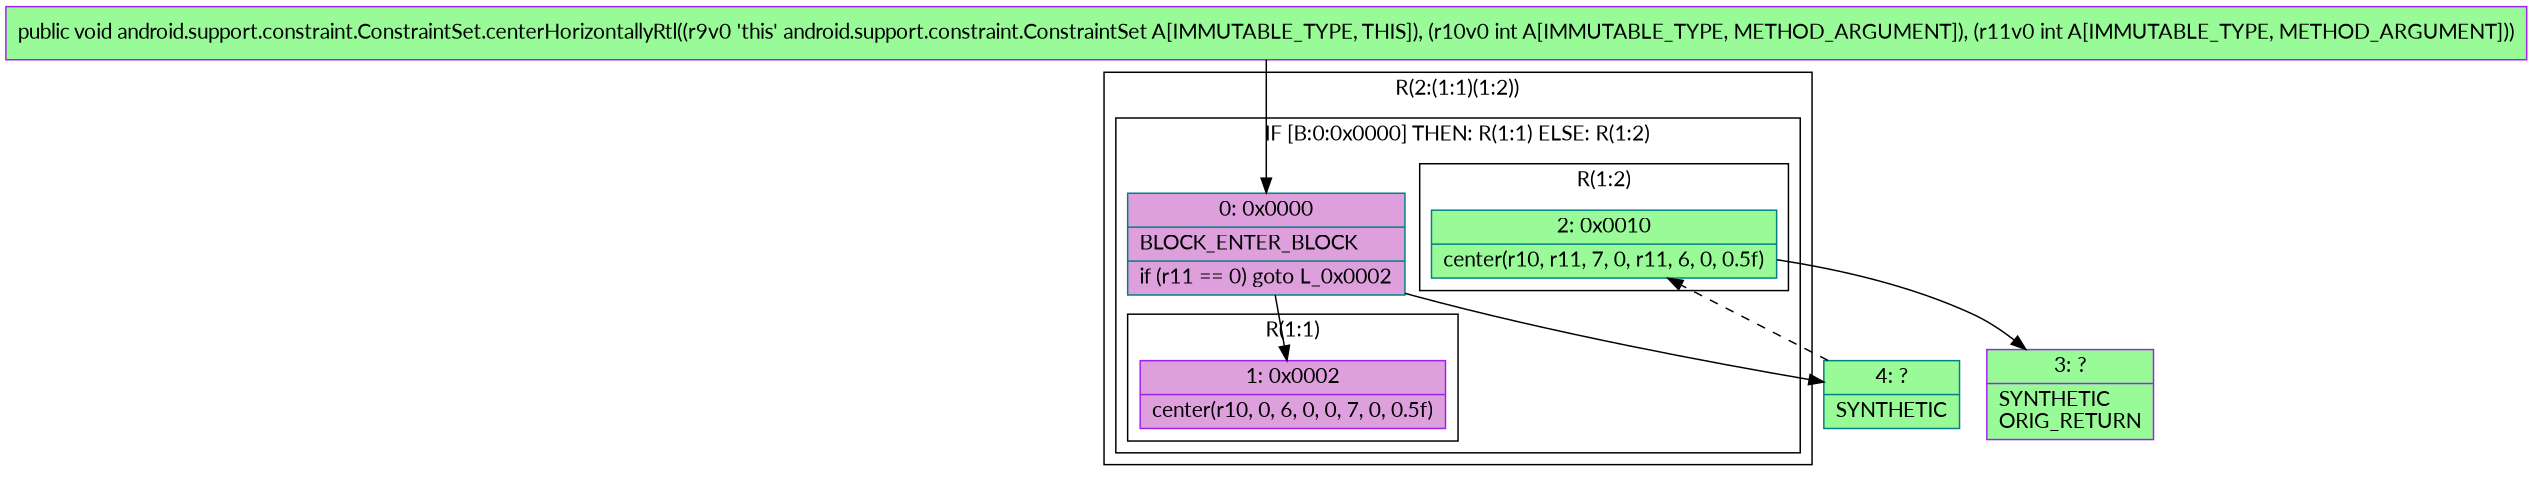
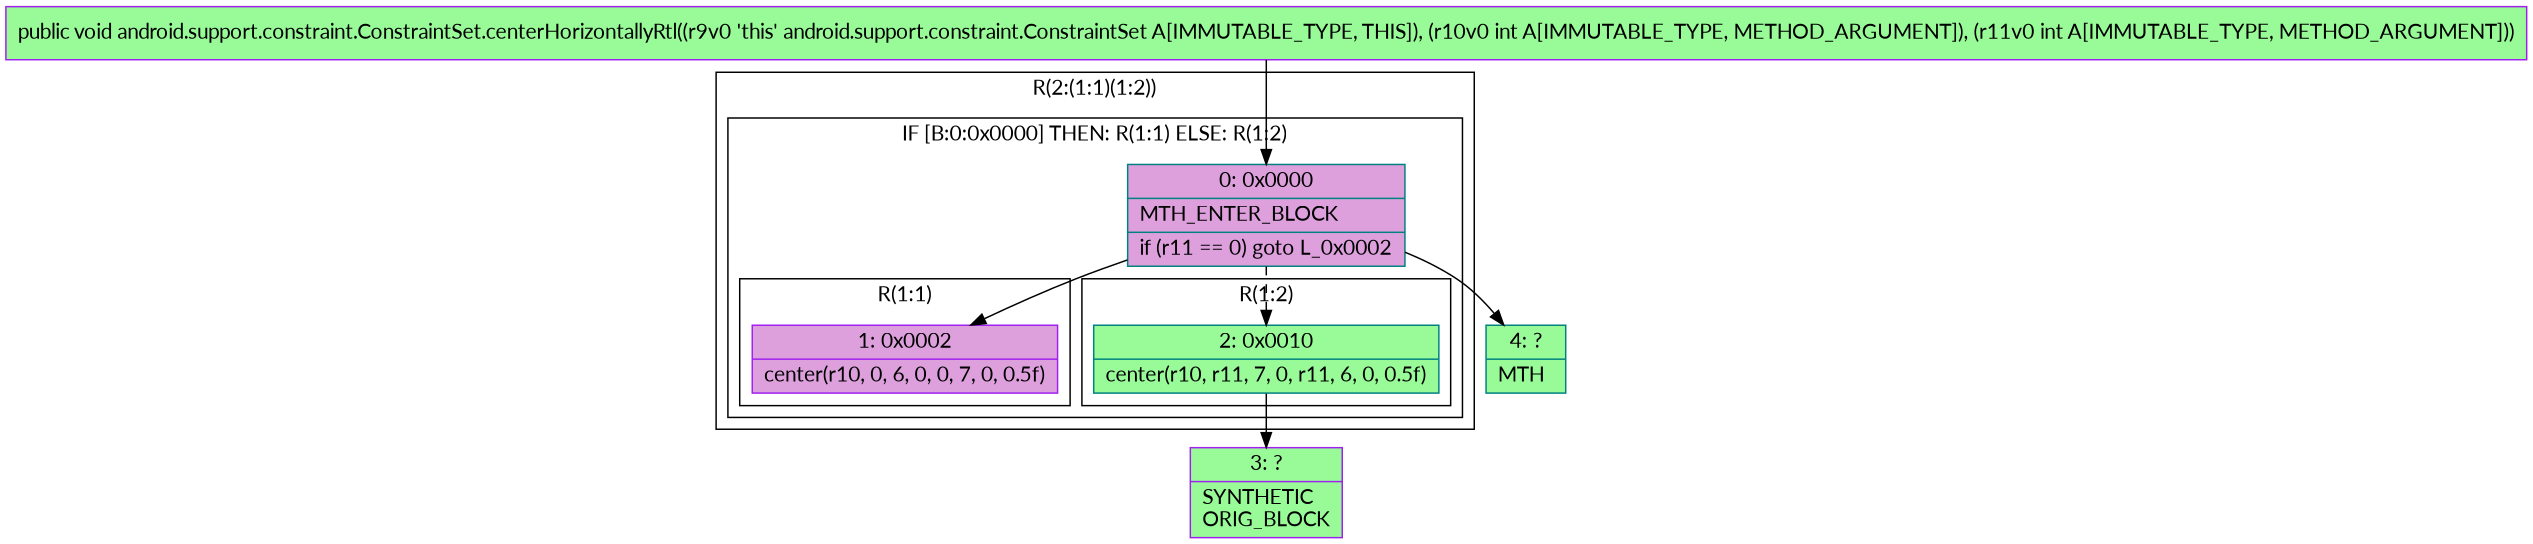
(1249, 243) -> (1239, 215)
(1755, 323) -> (1266, 288)
(1892, 411) -> (1521, 375)
(2070, 422) -> (1266, 520)
